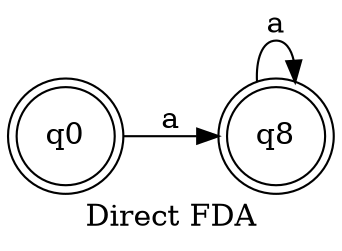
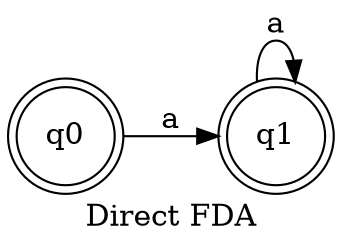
(276, 136) -> (276, 136)
